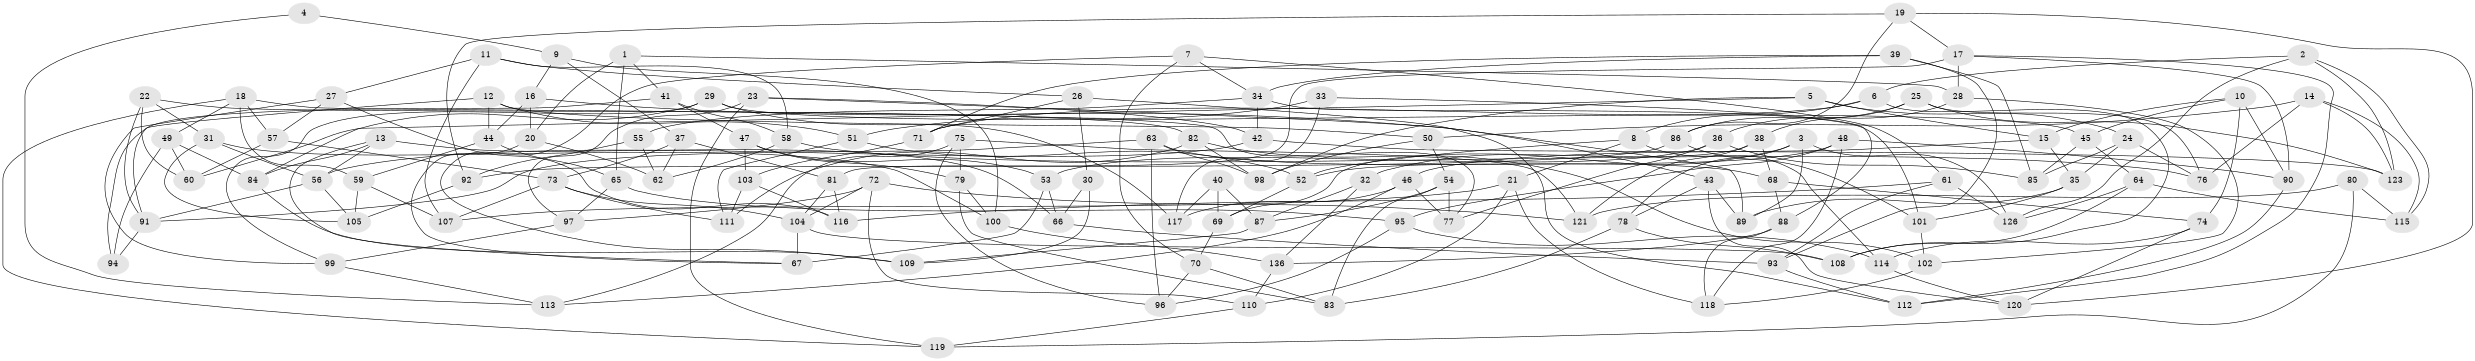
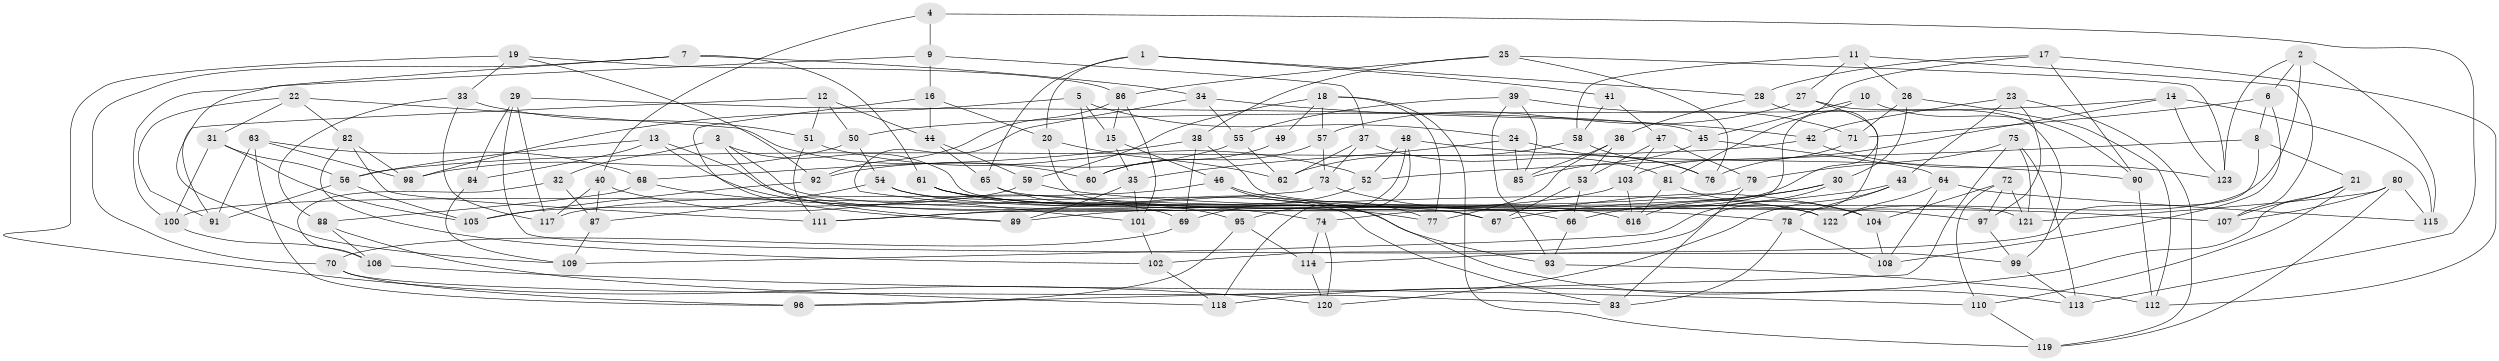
(1929, 34) -> (484, 79)
(1574, 62) -> (1373, 107)
none -> (727, 73)
(2139, 111) -> (1115, 121)
(210, 160) -> none
(500, 201) -> (2303, 210)
(841, 222) -> (1634, 222)
(2010, 222) -> (1831, 222)
(797, 243) -> (1668, 202)
(113, 264) -> none
(1277, 264) -> (375, 264)
